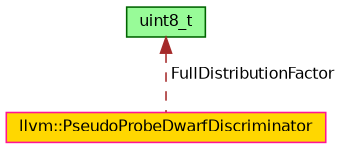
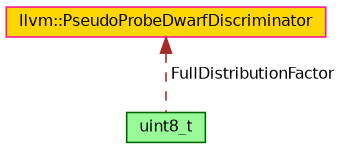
(166, 83) -> (166, 83)
